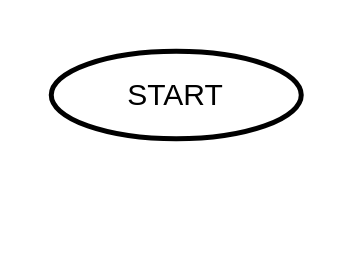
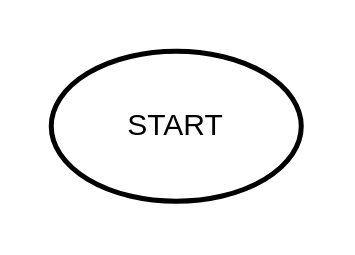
(176, 95) -> (176, 126)
